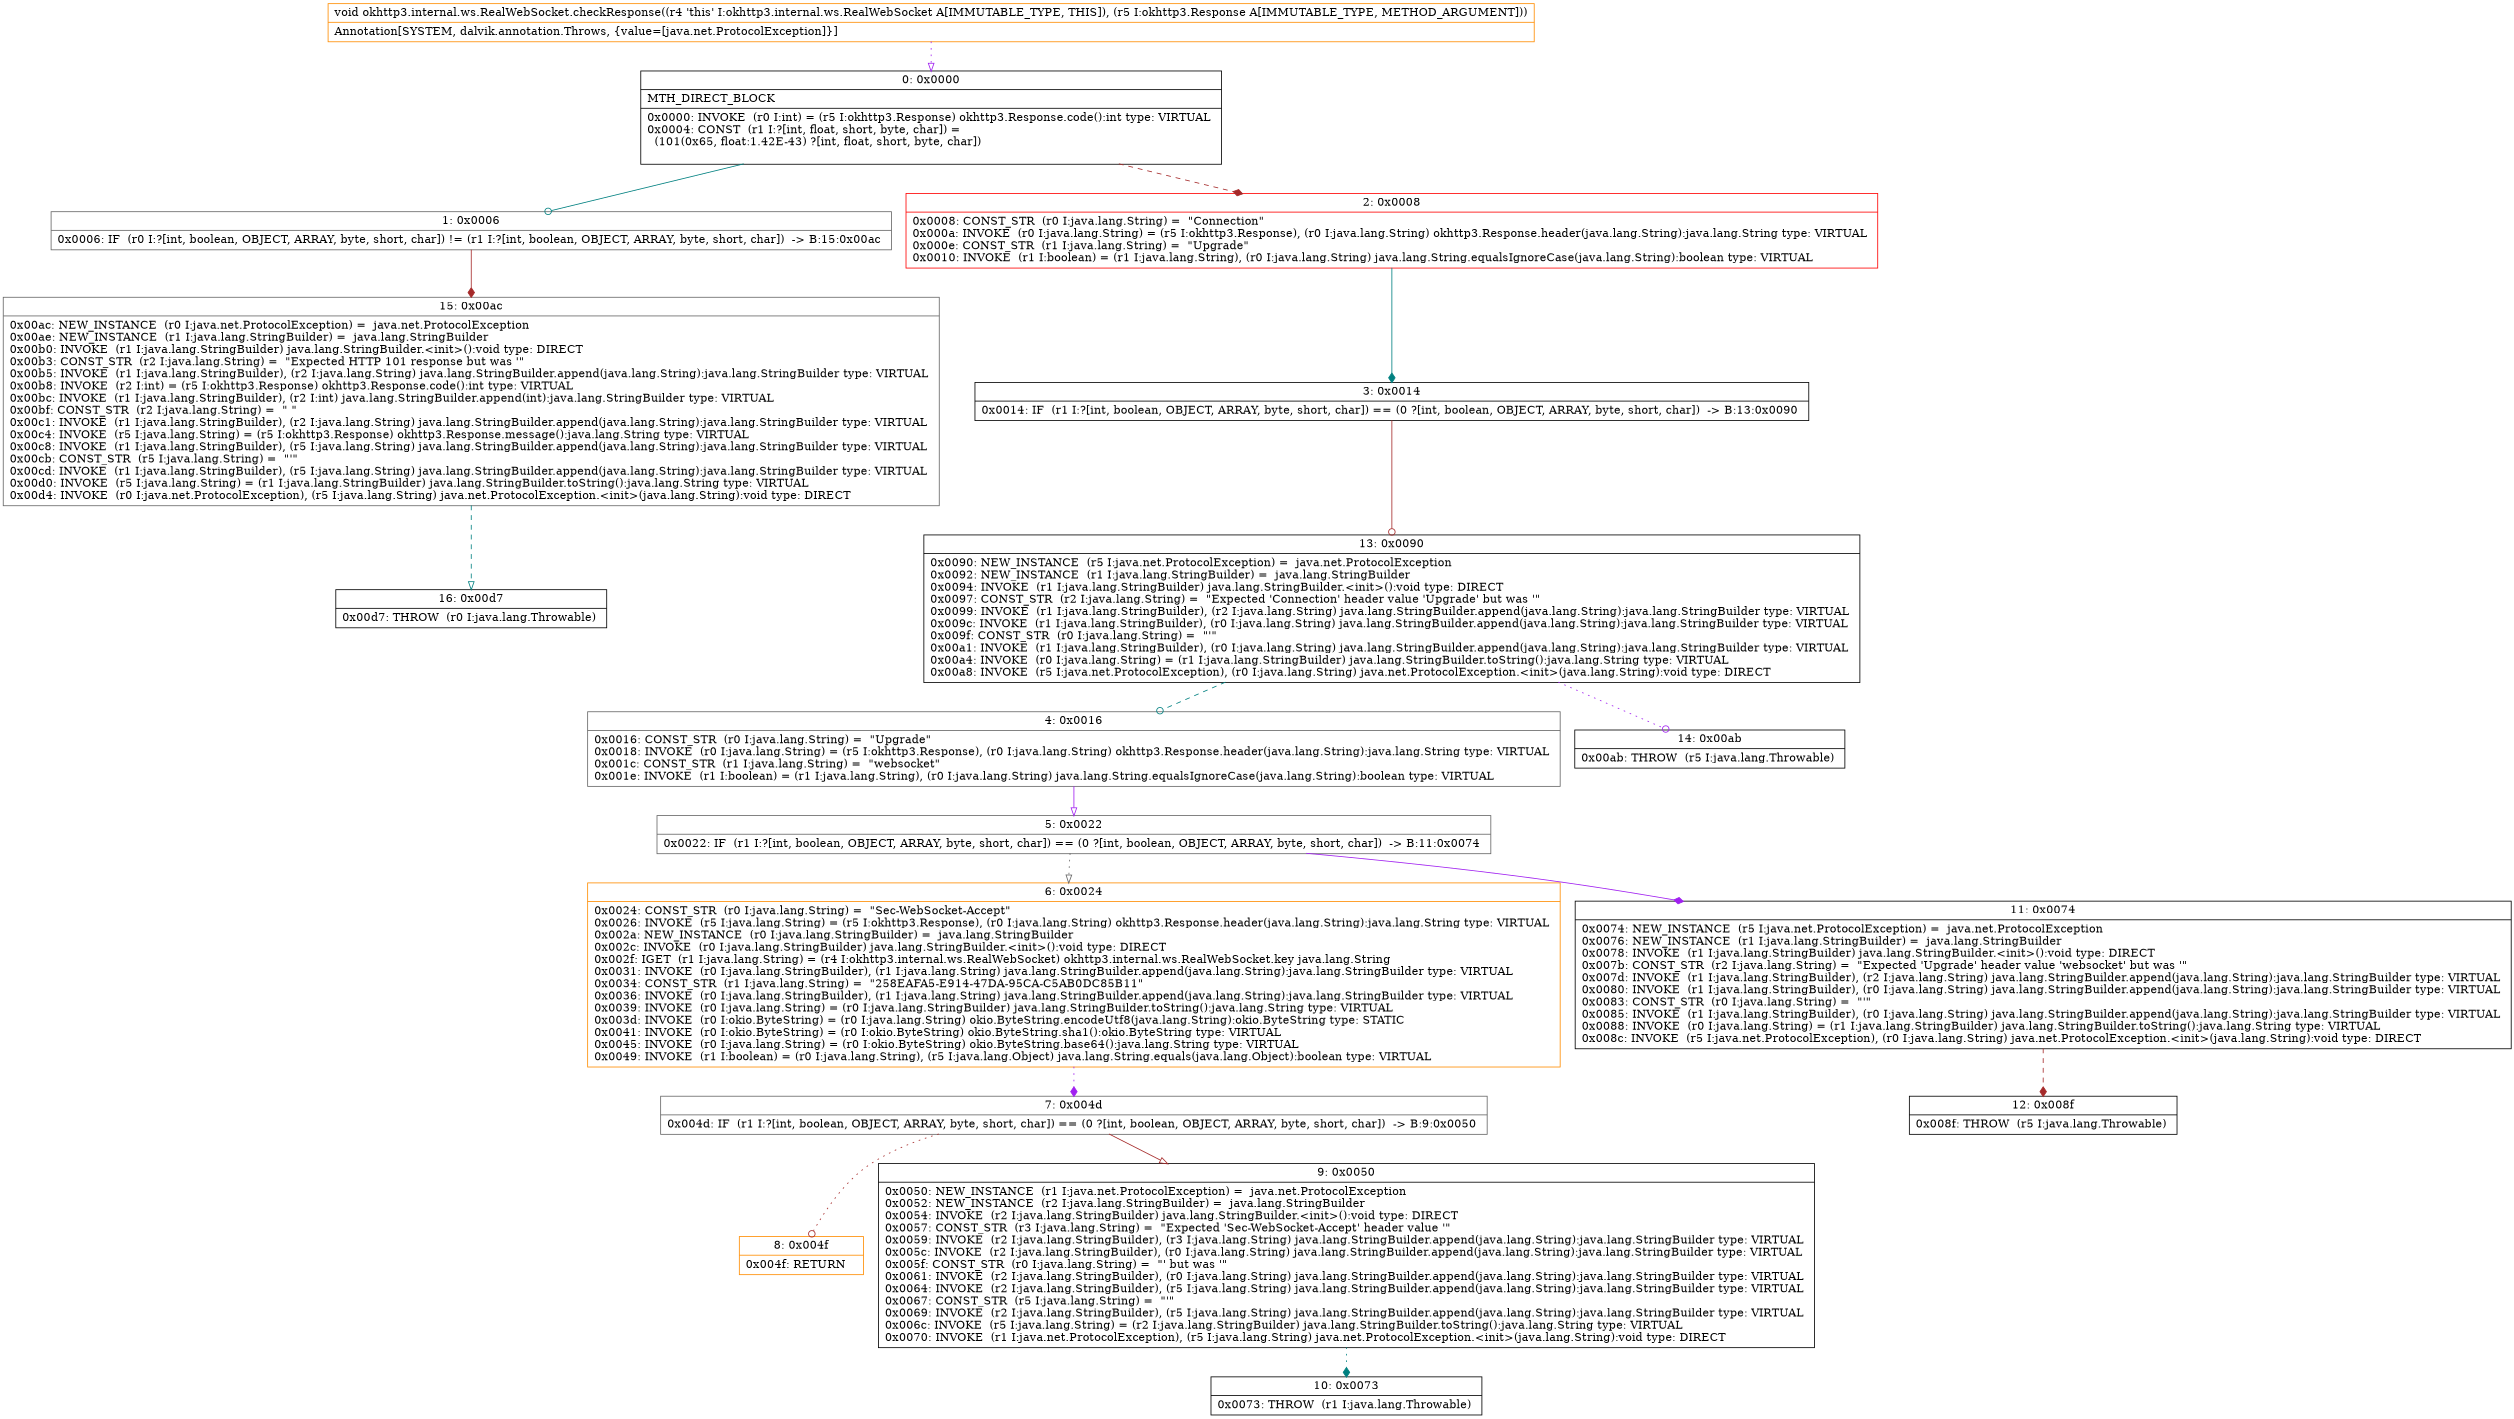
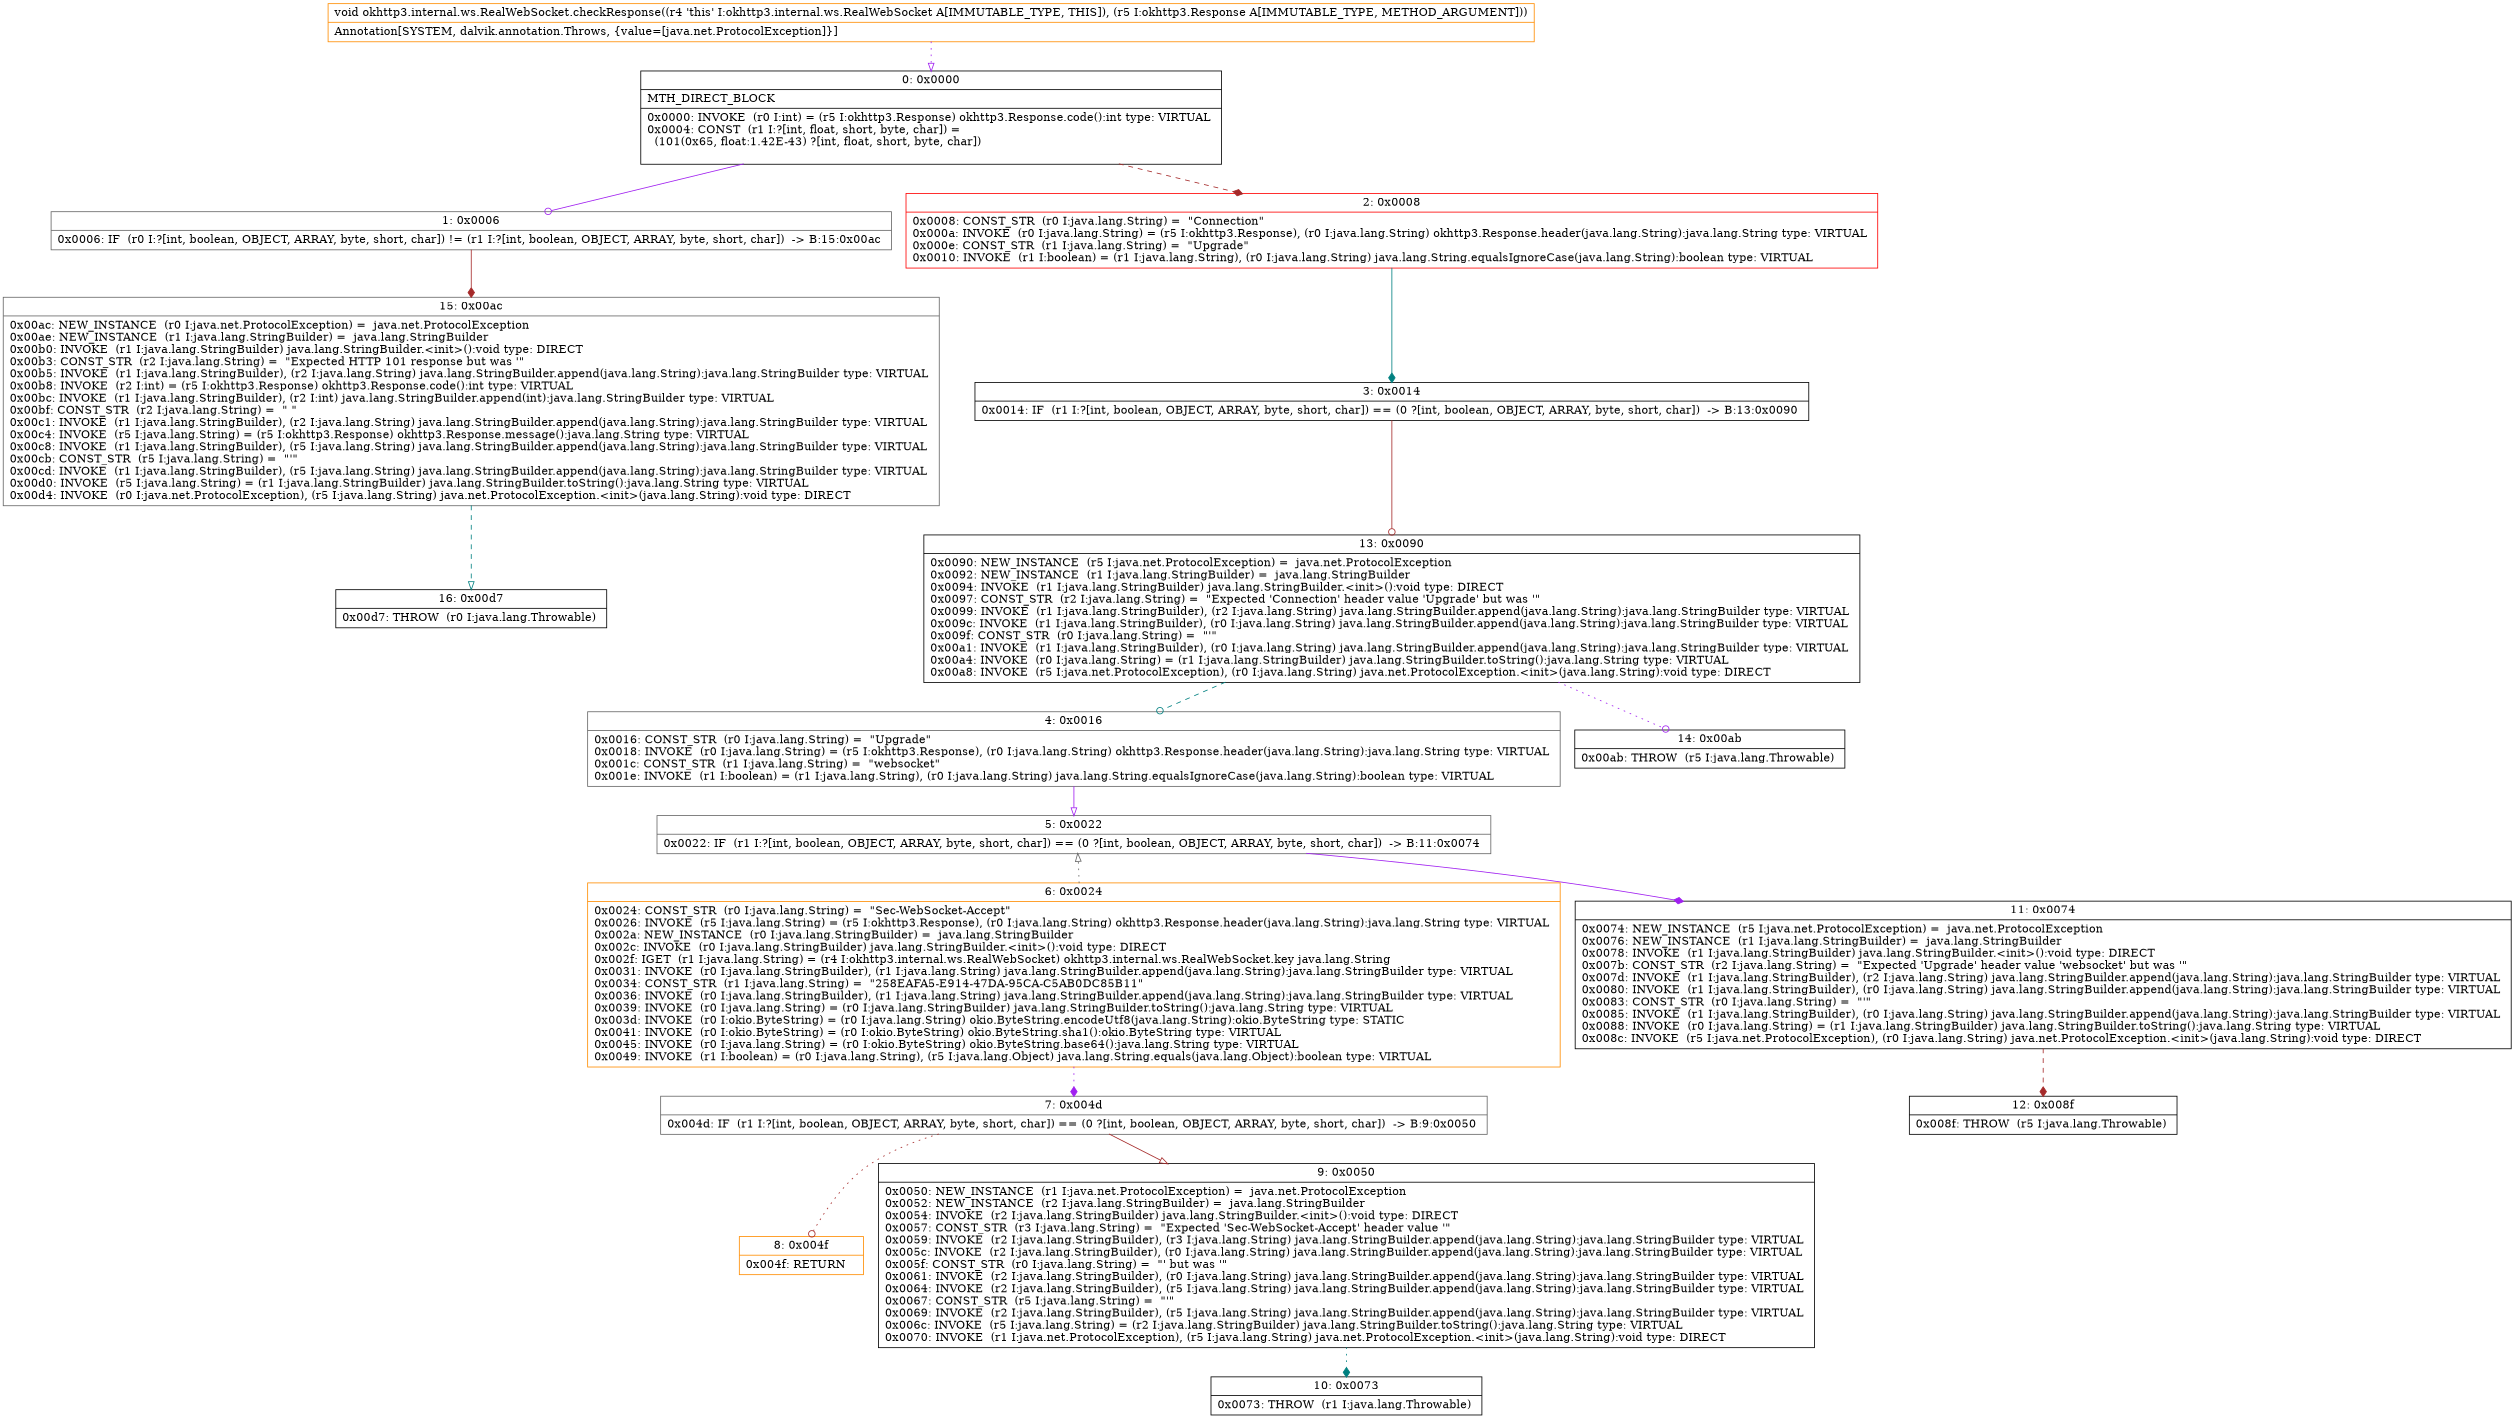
(648, 187) -> (648, 187)
(1069, 864) -> (1079, 872)
